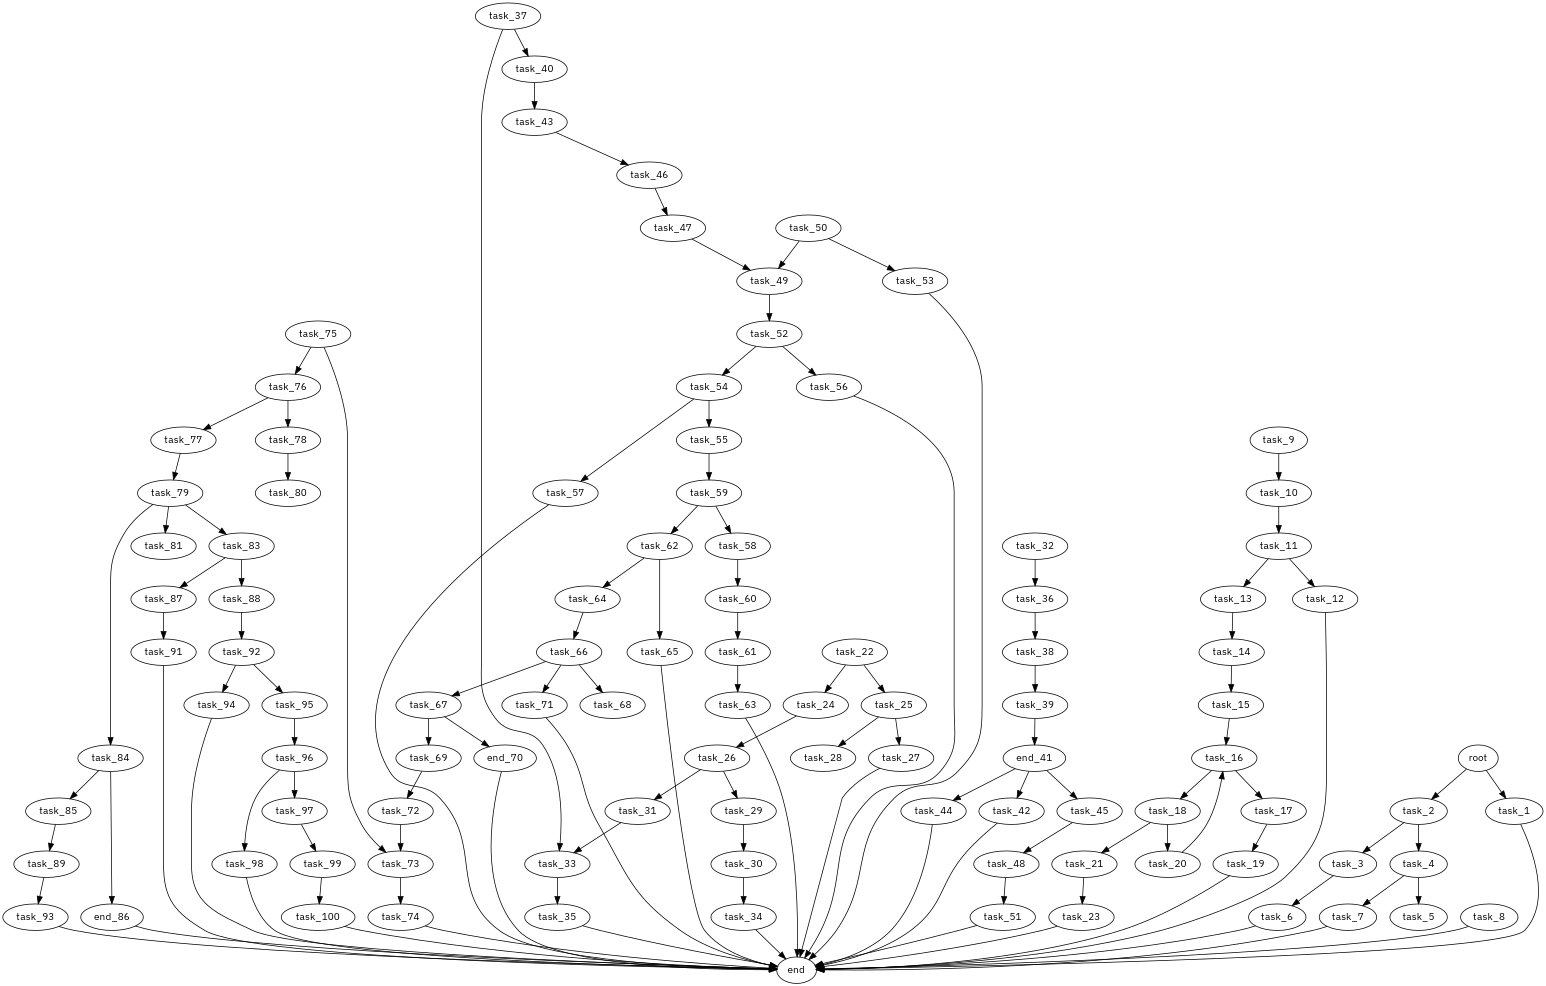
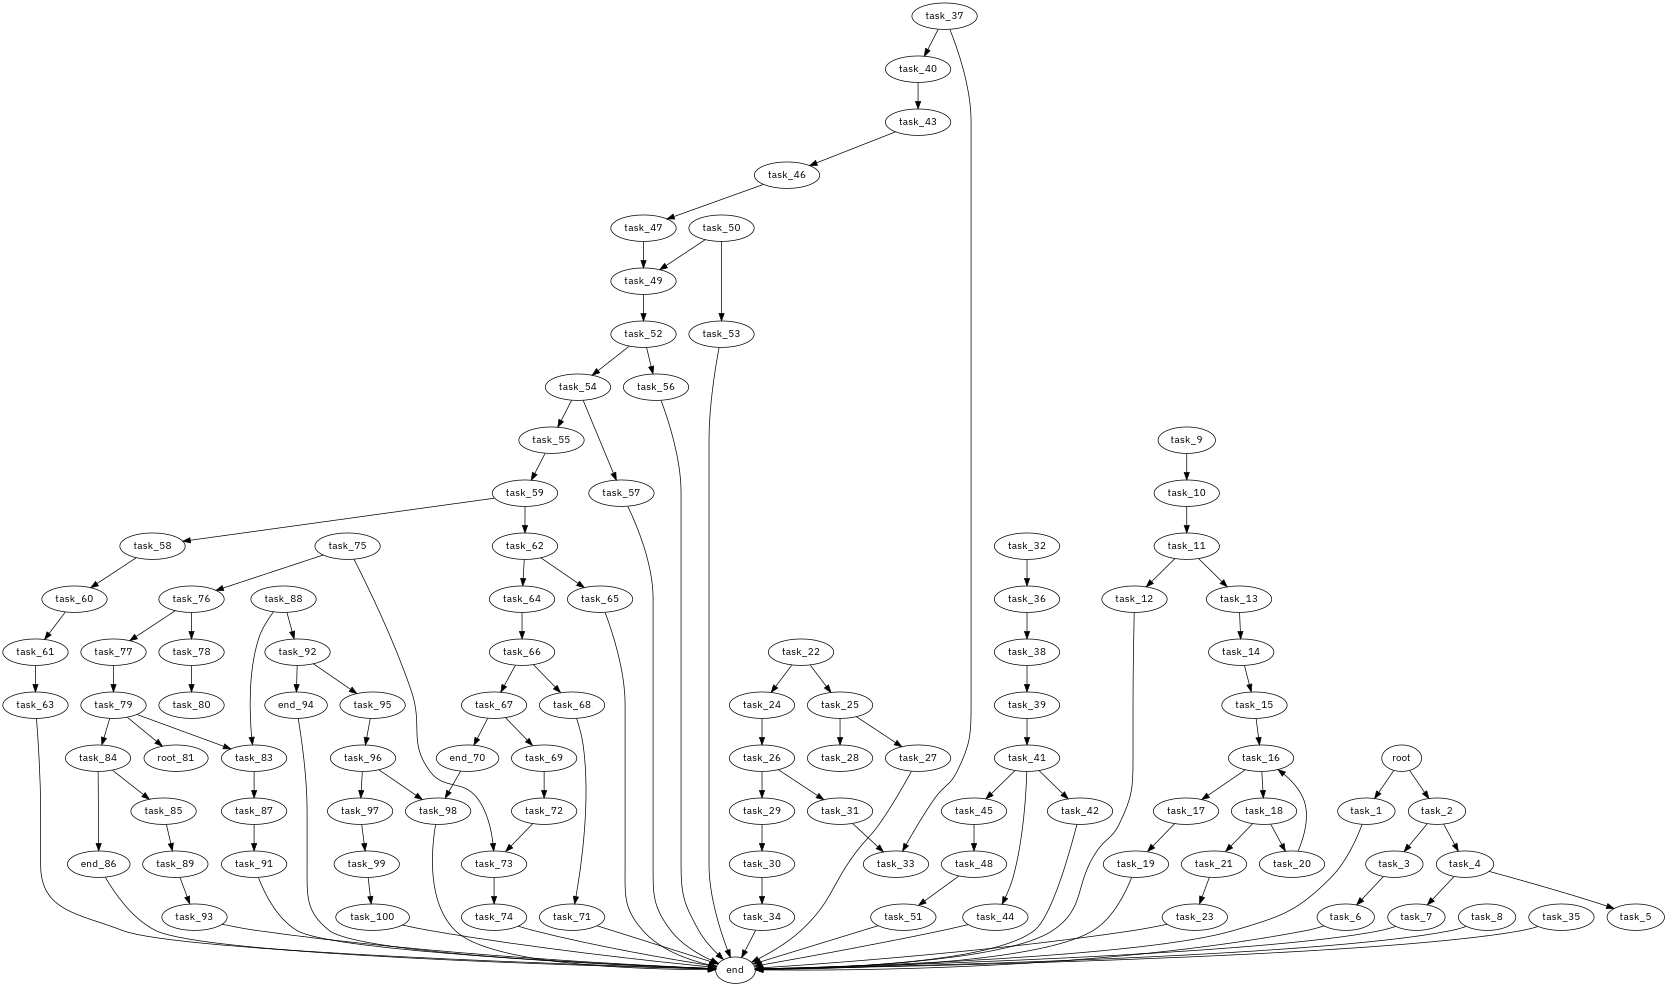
(164, 546) -> (176, 758)
(242, 569) -> (252, 672)
(554, 676) -> (586, 807)
(217, 705) -> (296, 705)
(1034, 758) -> (1027, 758)
(557, 887) -> none
(530, 938) -> (455, 780)
